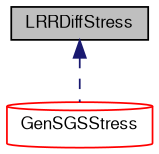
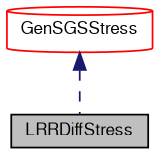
(80, 80) -> (80, 92)
